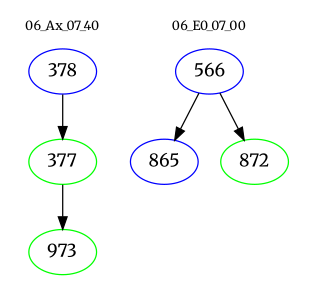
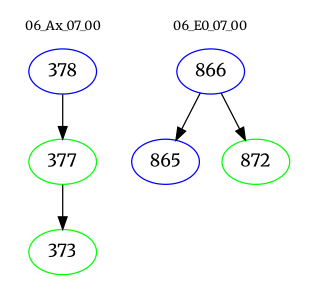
(63, 27) -> (63, 27)
(209, 71) -> (211, 71)
(63, 252) -> (63, 252)
